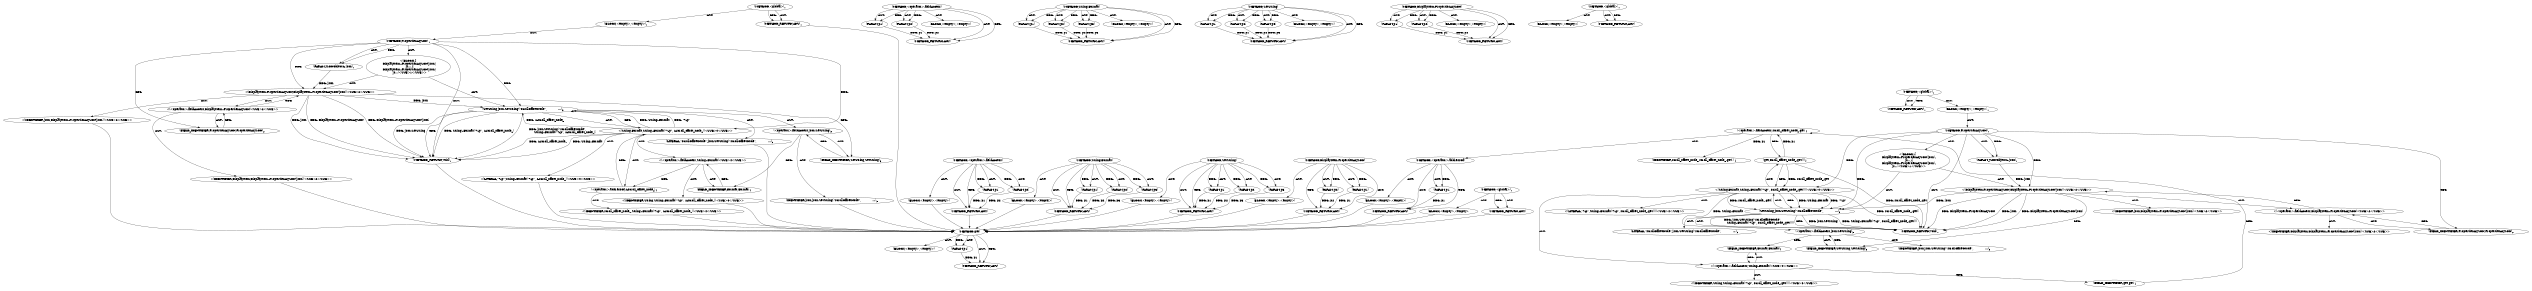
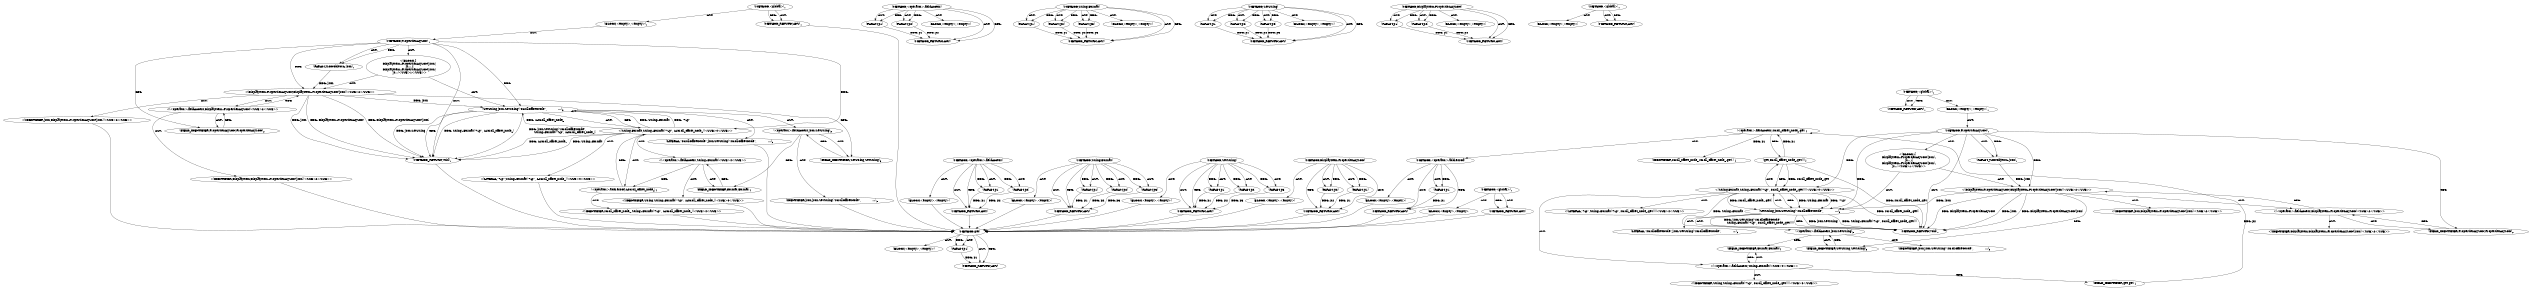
(2250, 222) -> (2250, 222)
